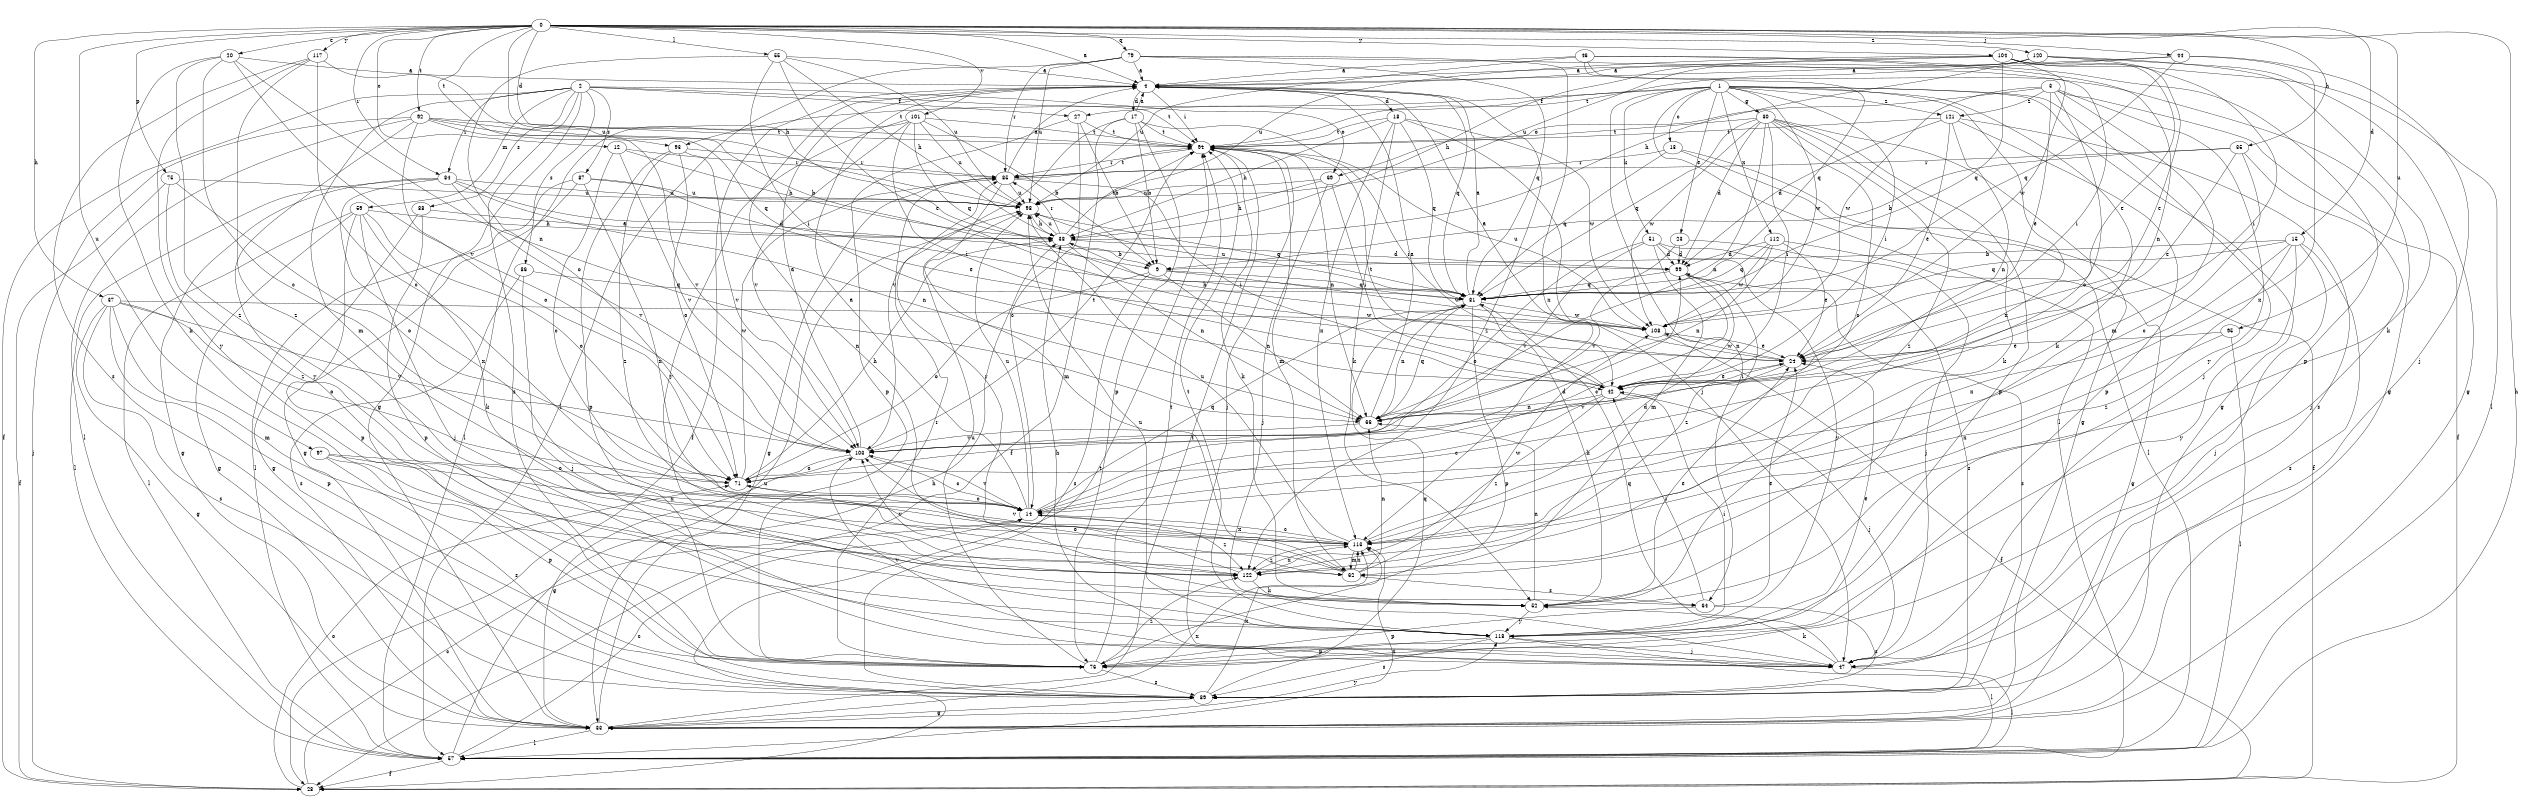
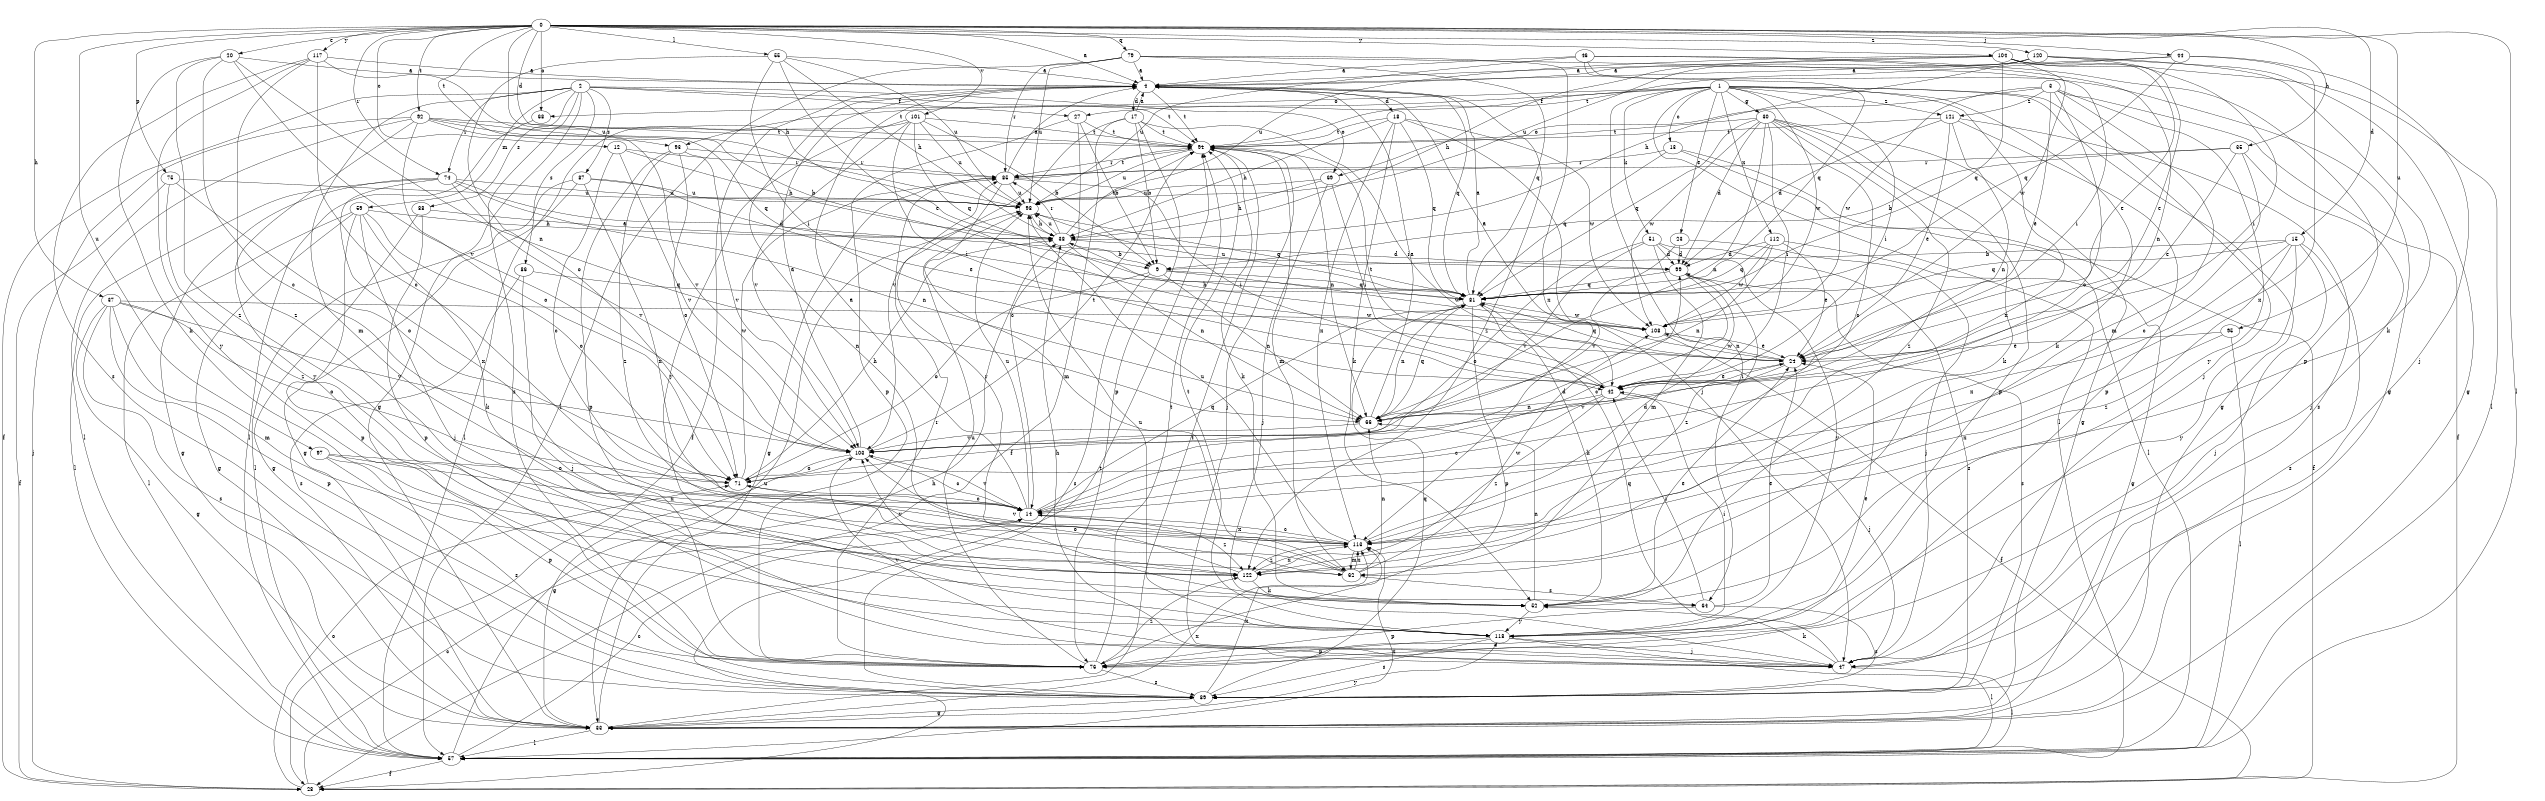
none -> (629, 78)
none -> (541, 117)
(1185, 117) -> (1185, 117)
(447, 178) -> (447, 178)
(1424, 211) -> (1115, 176)
none -> (1624, 345)
(2516, 392) -> (2516, 392)
